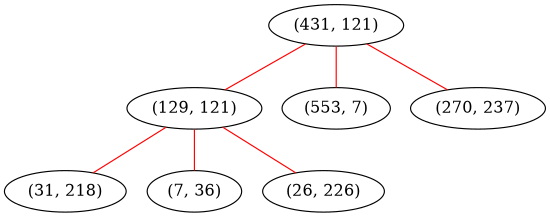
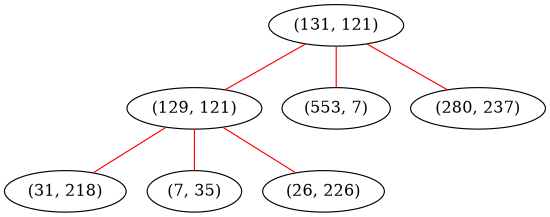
(336, 25) -> (336, 25)
(478, 108) -> (478, 108)
(194, 191) -> (194, 191)
